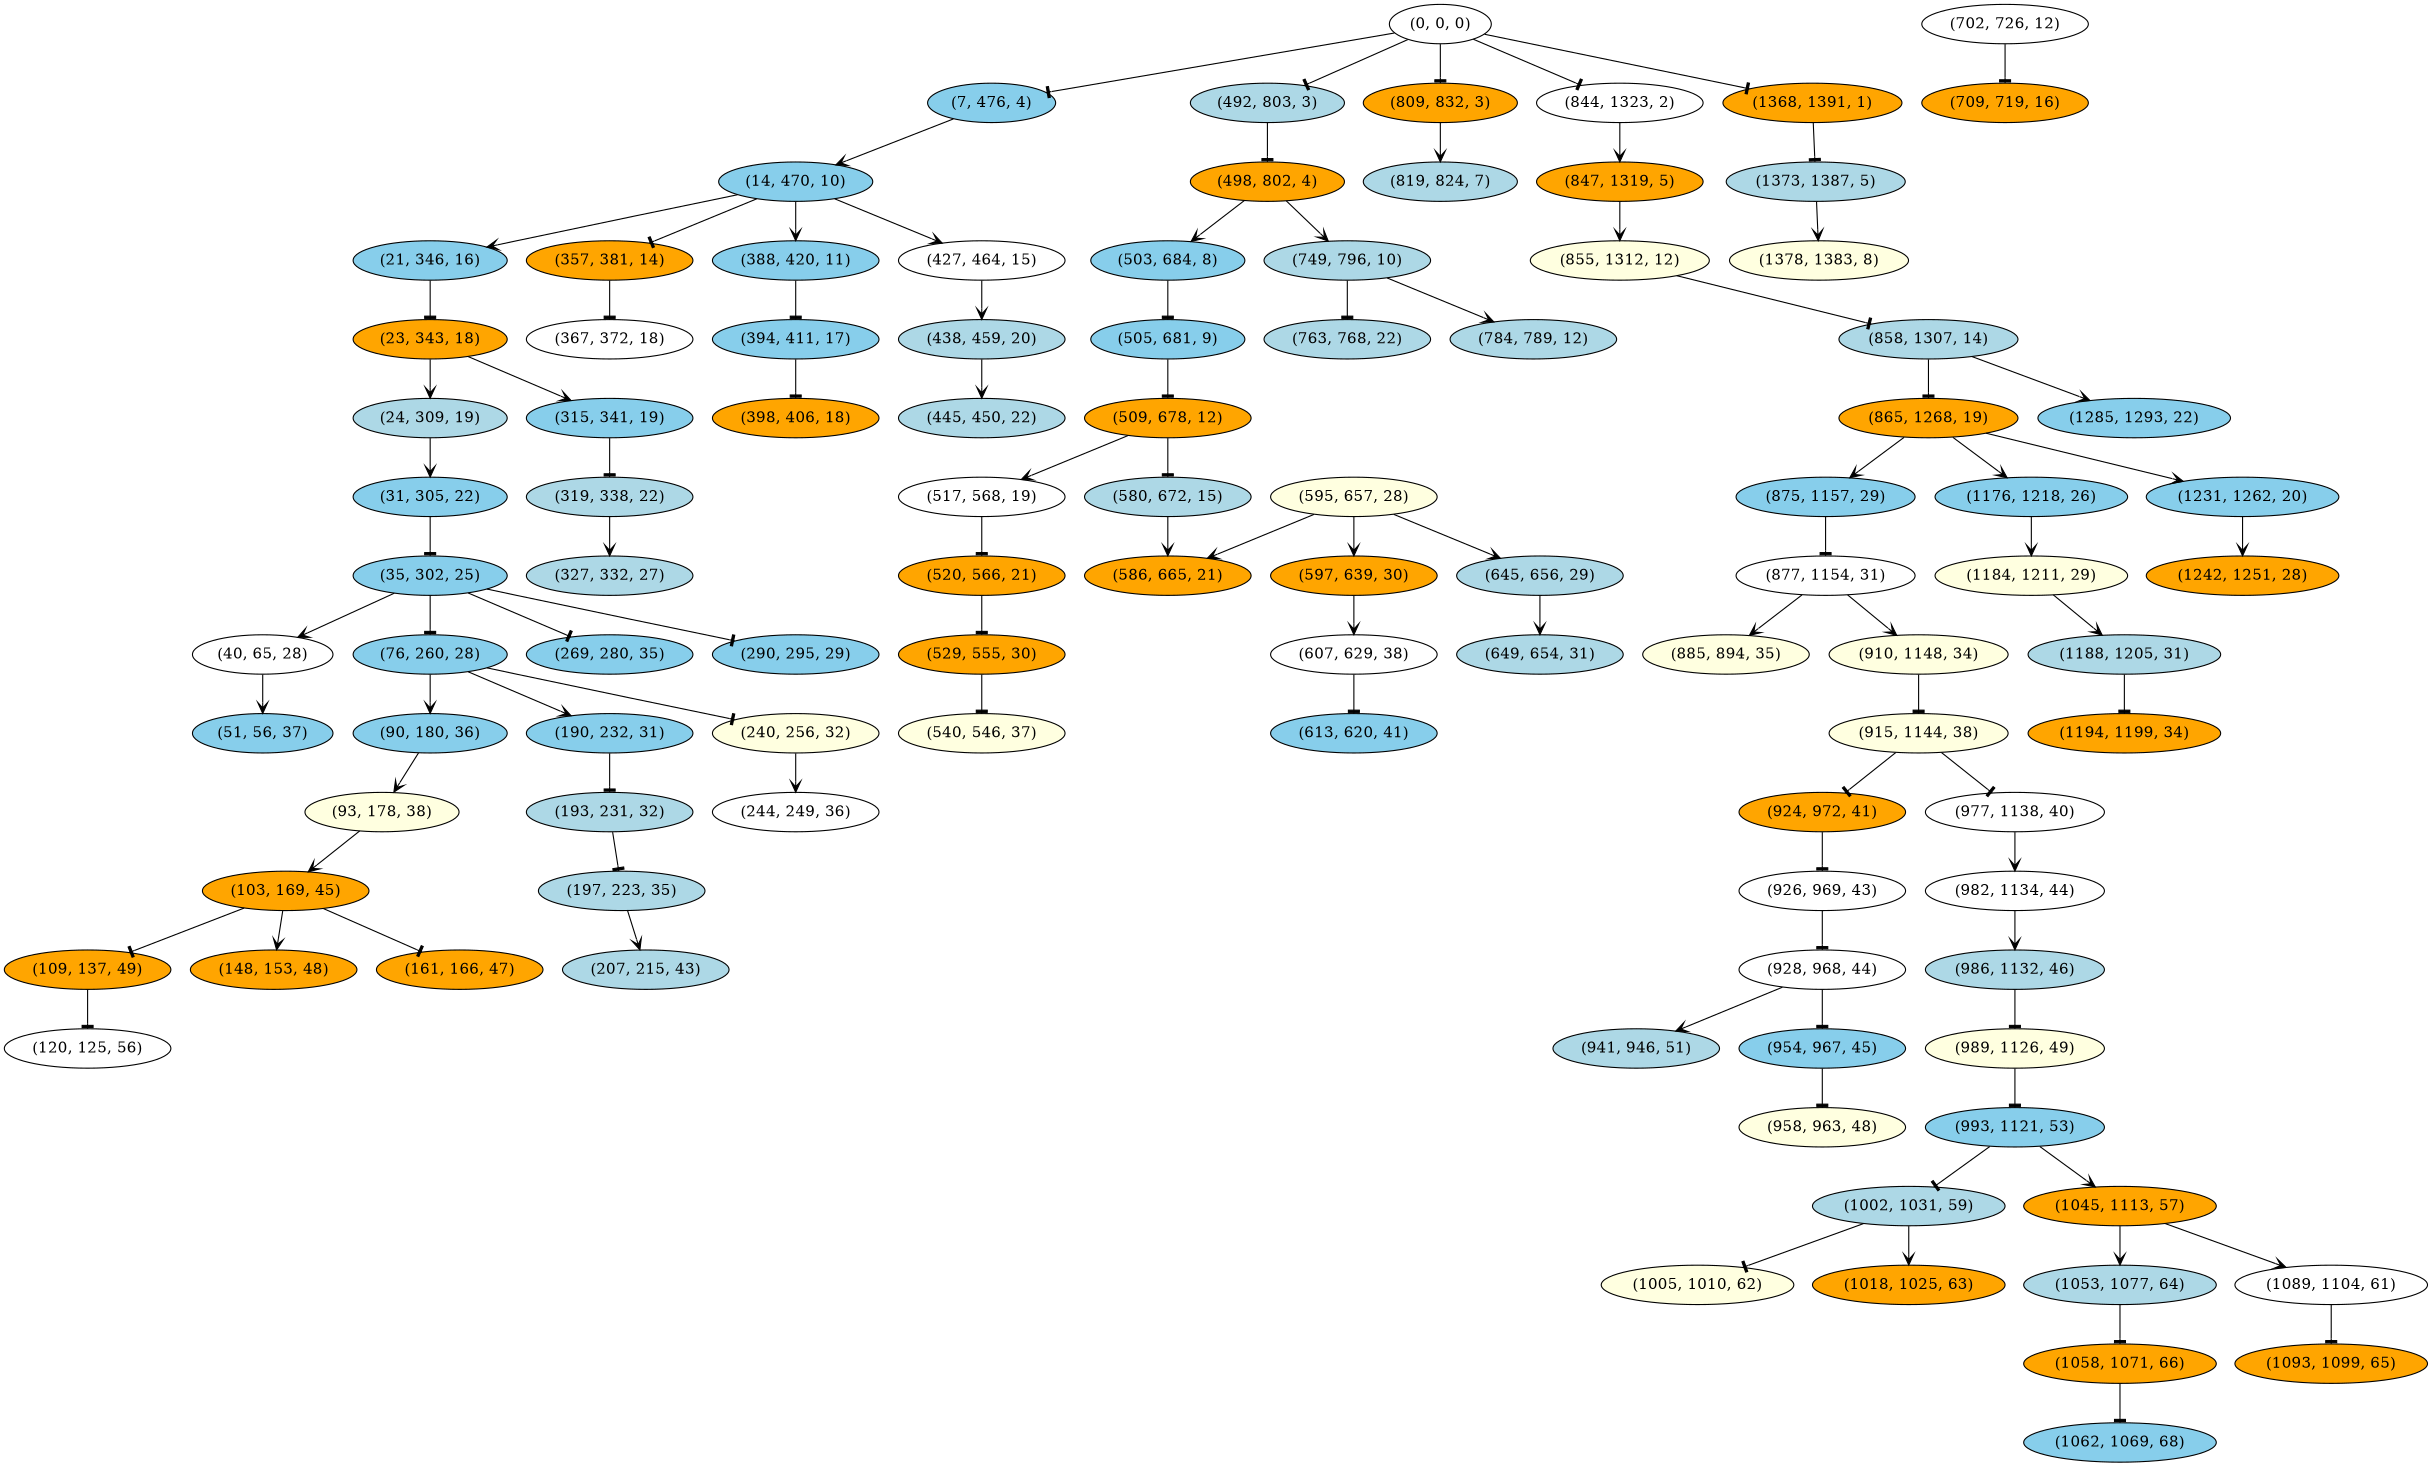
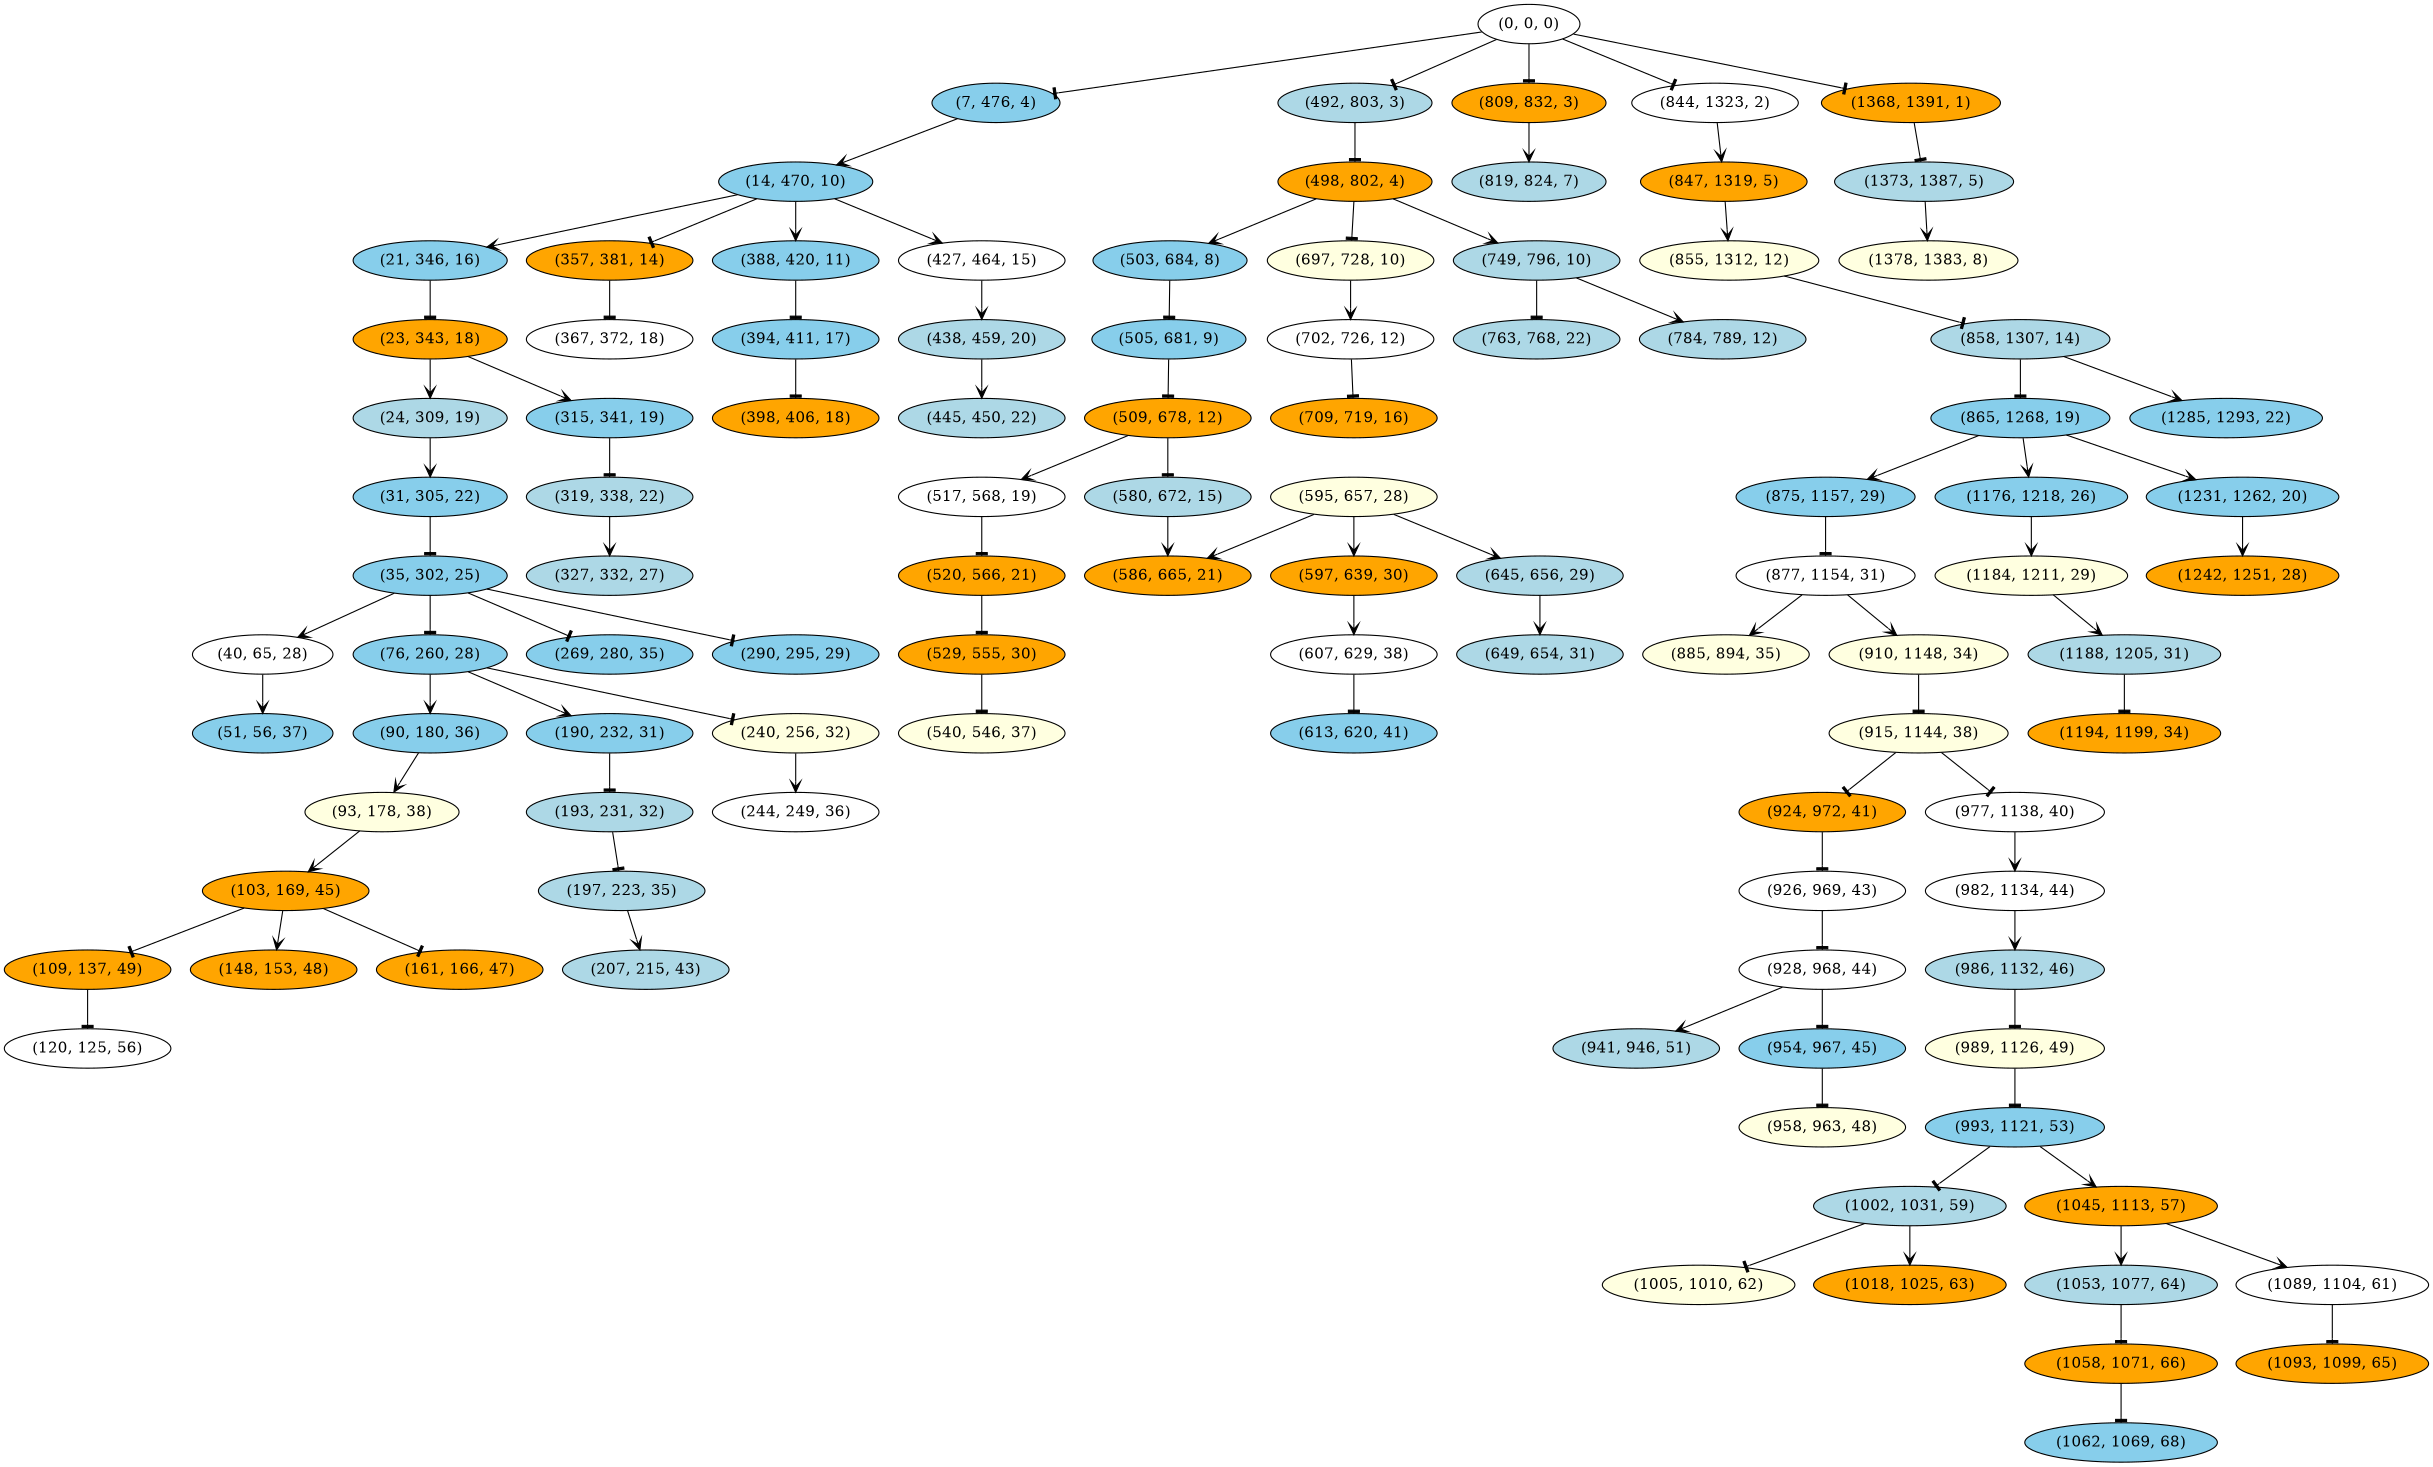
none -> (1351, 260)
(1928, 418) -> (2020, 418)
